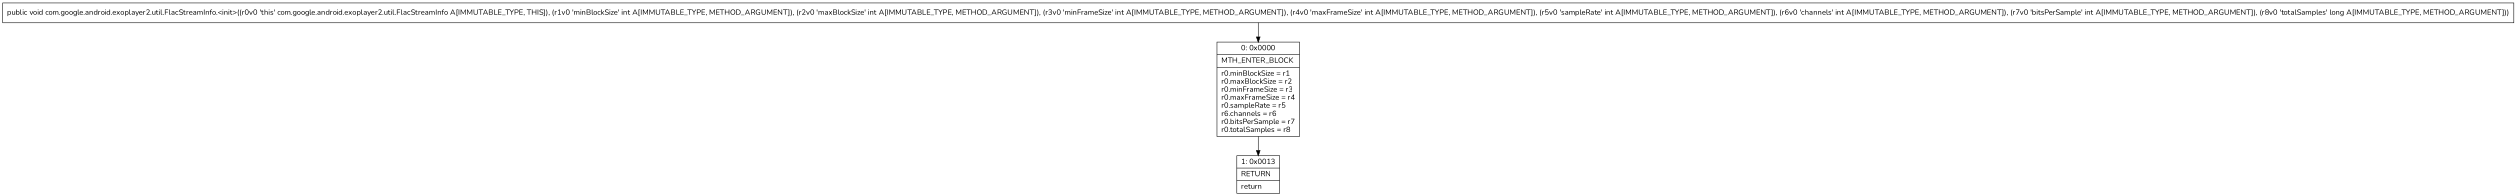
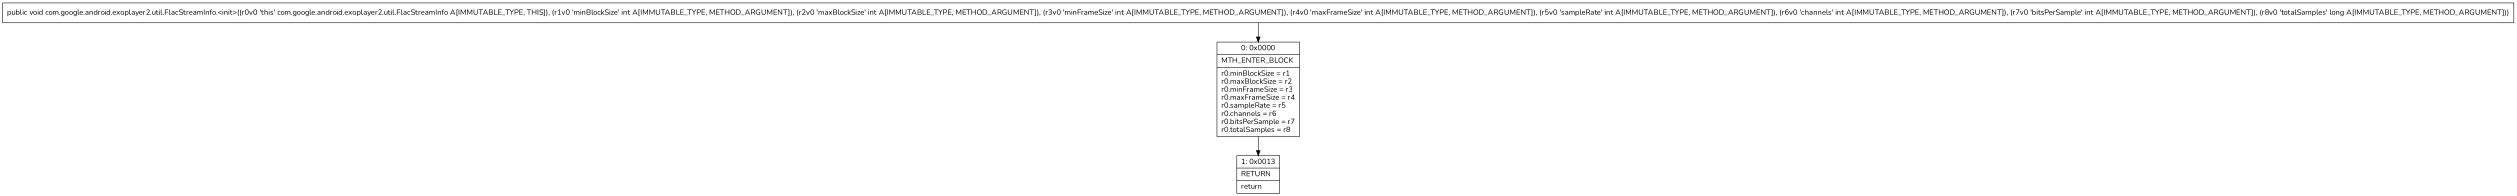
(1249, 114) -> (1249, 114)
